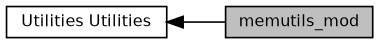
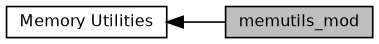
(87, 22) -> (87, 22)
